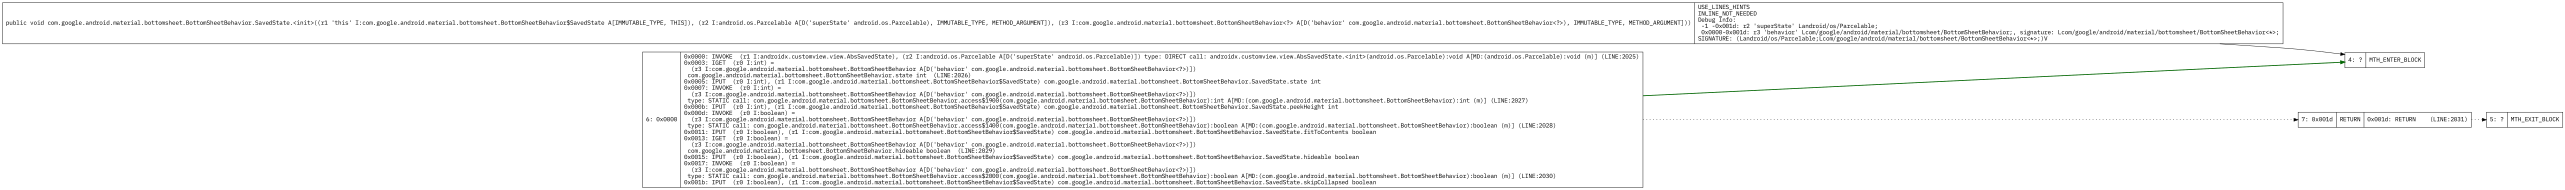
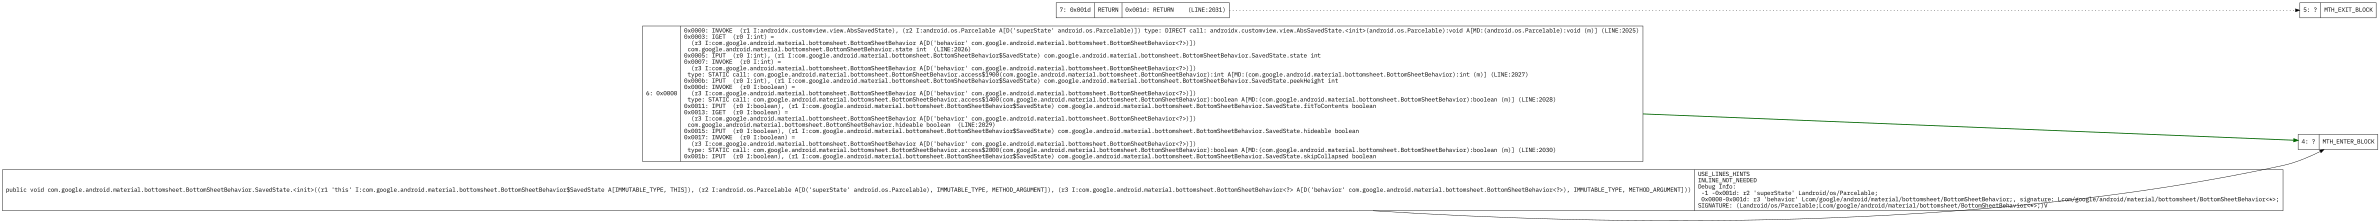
(1968, 120) -> none
